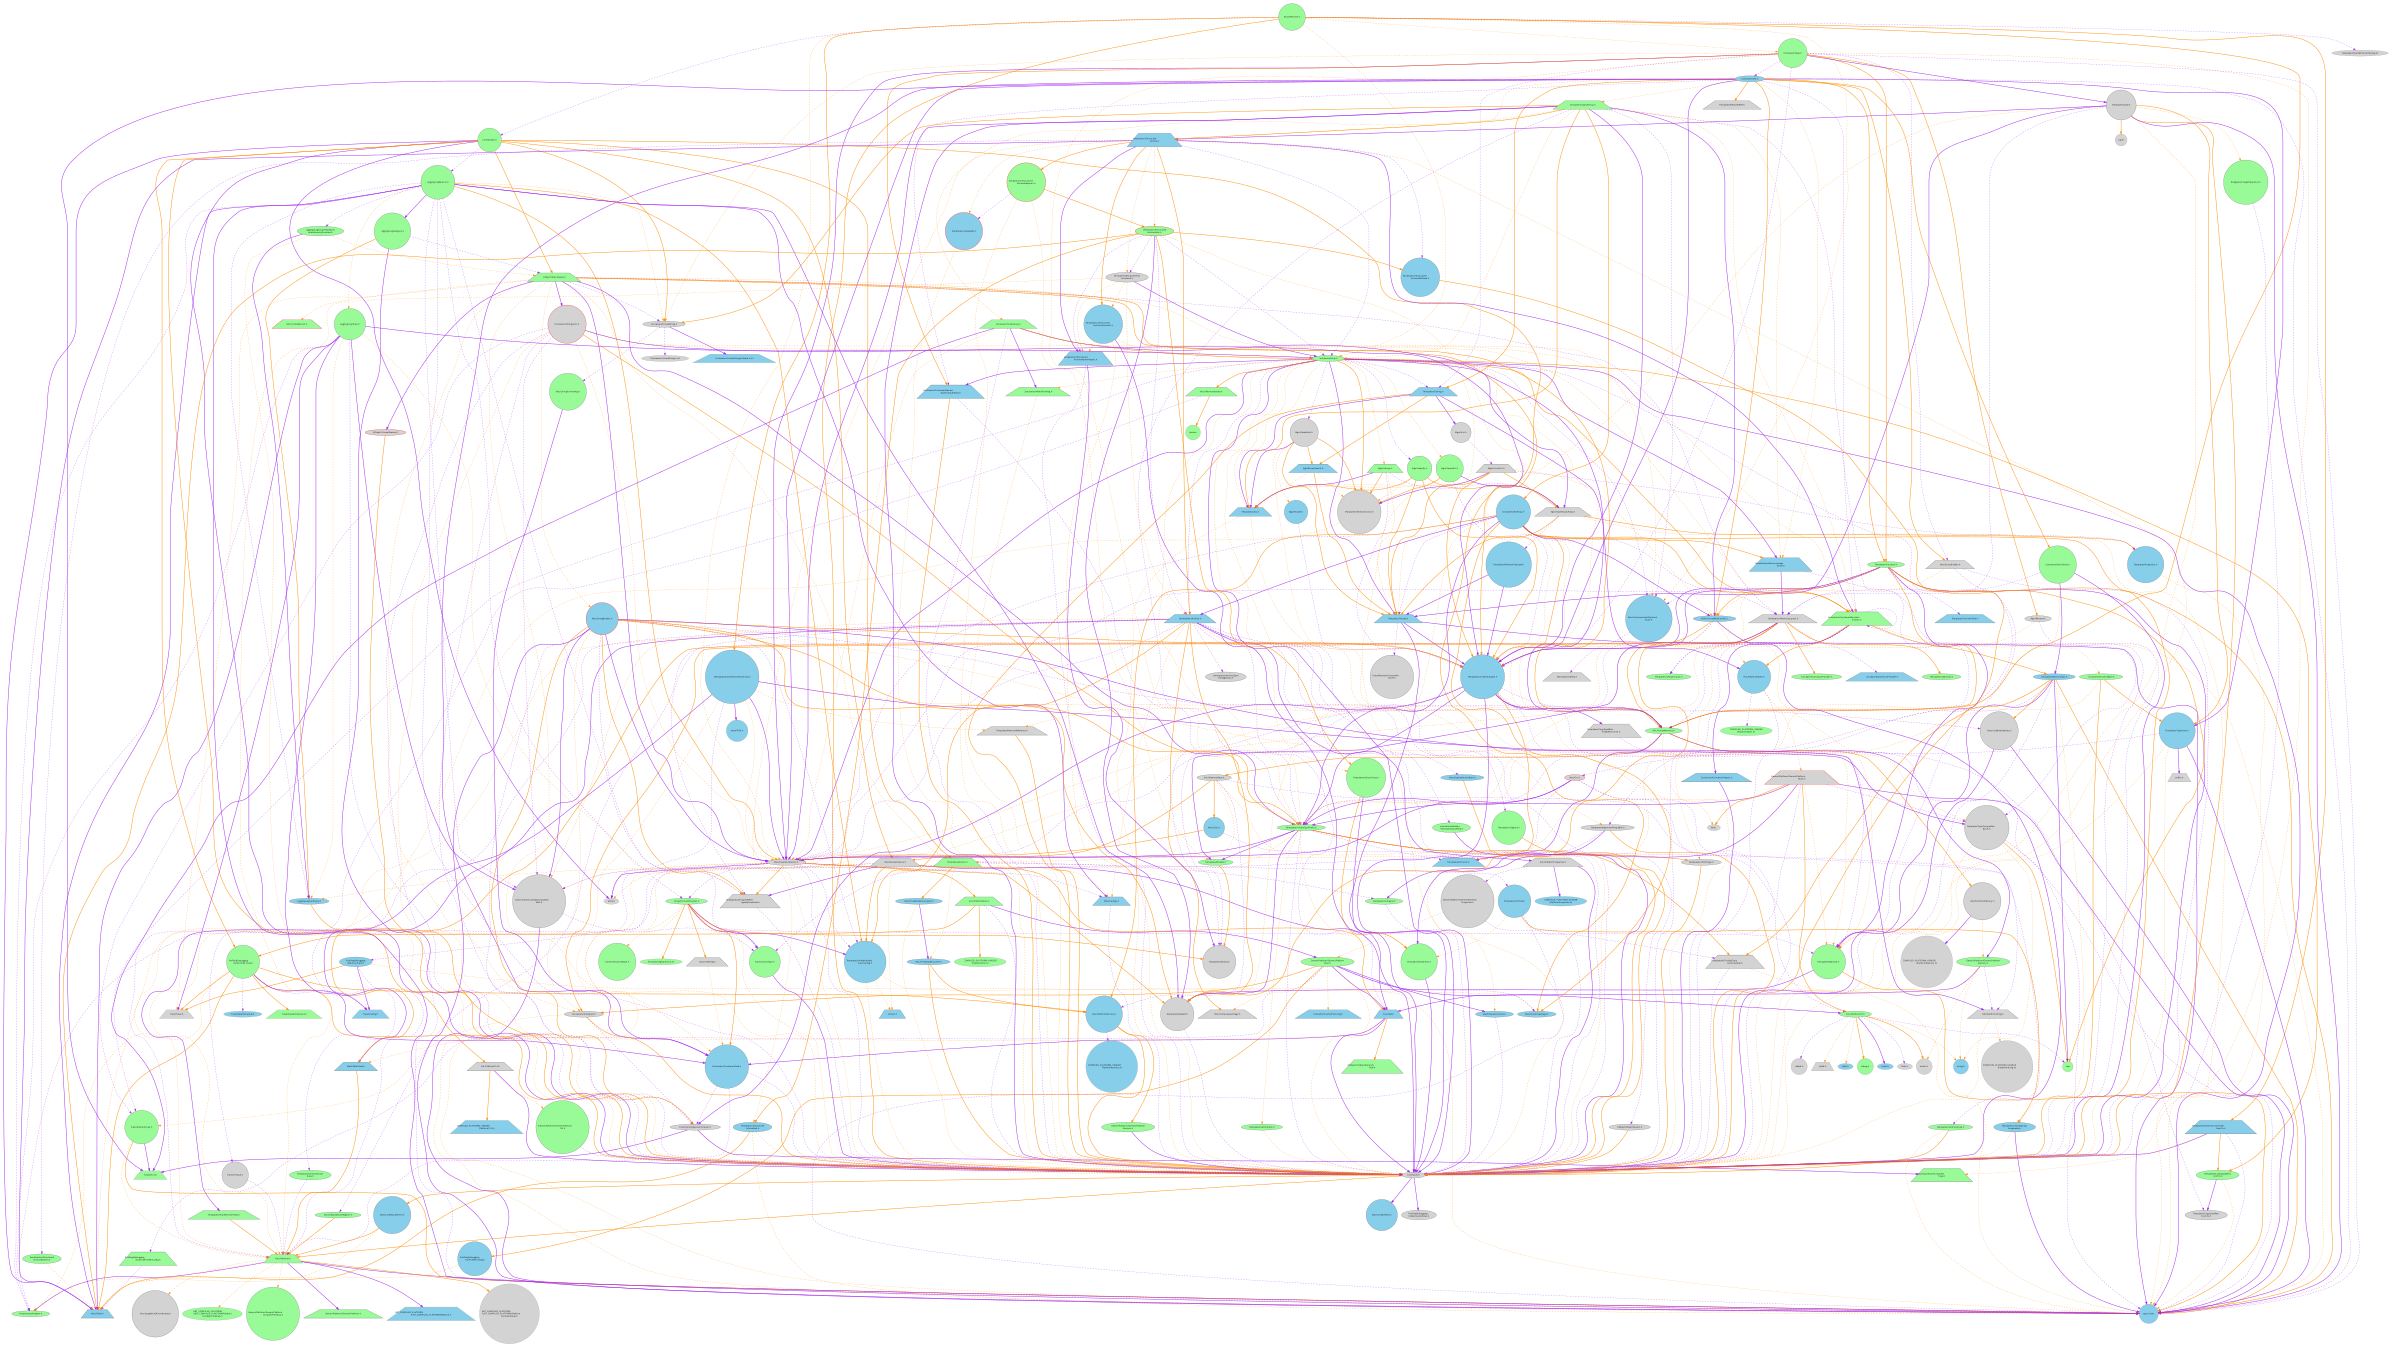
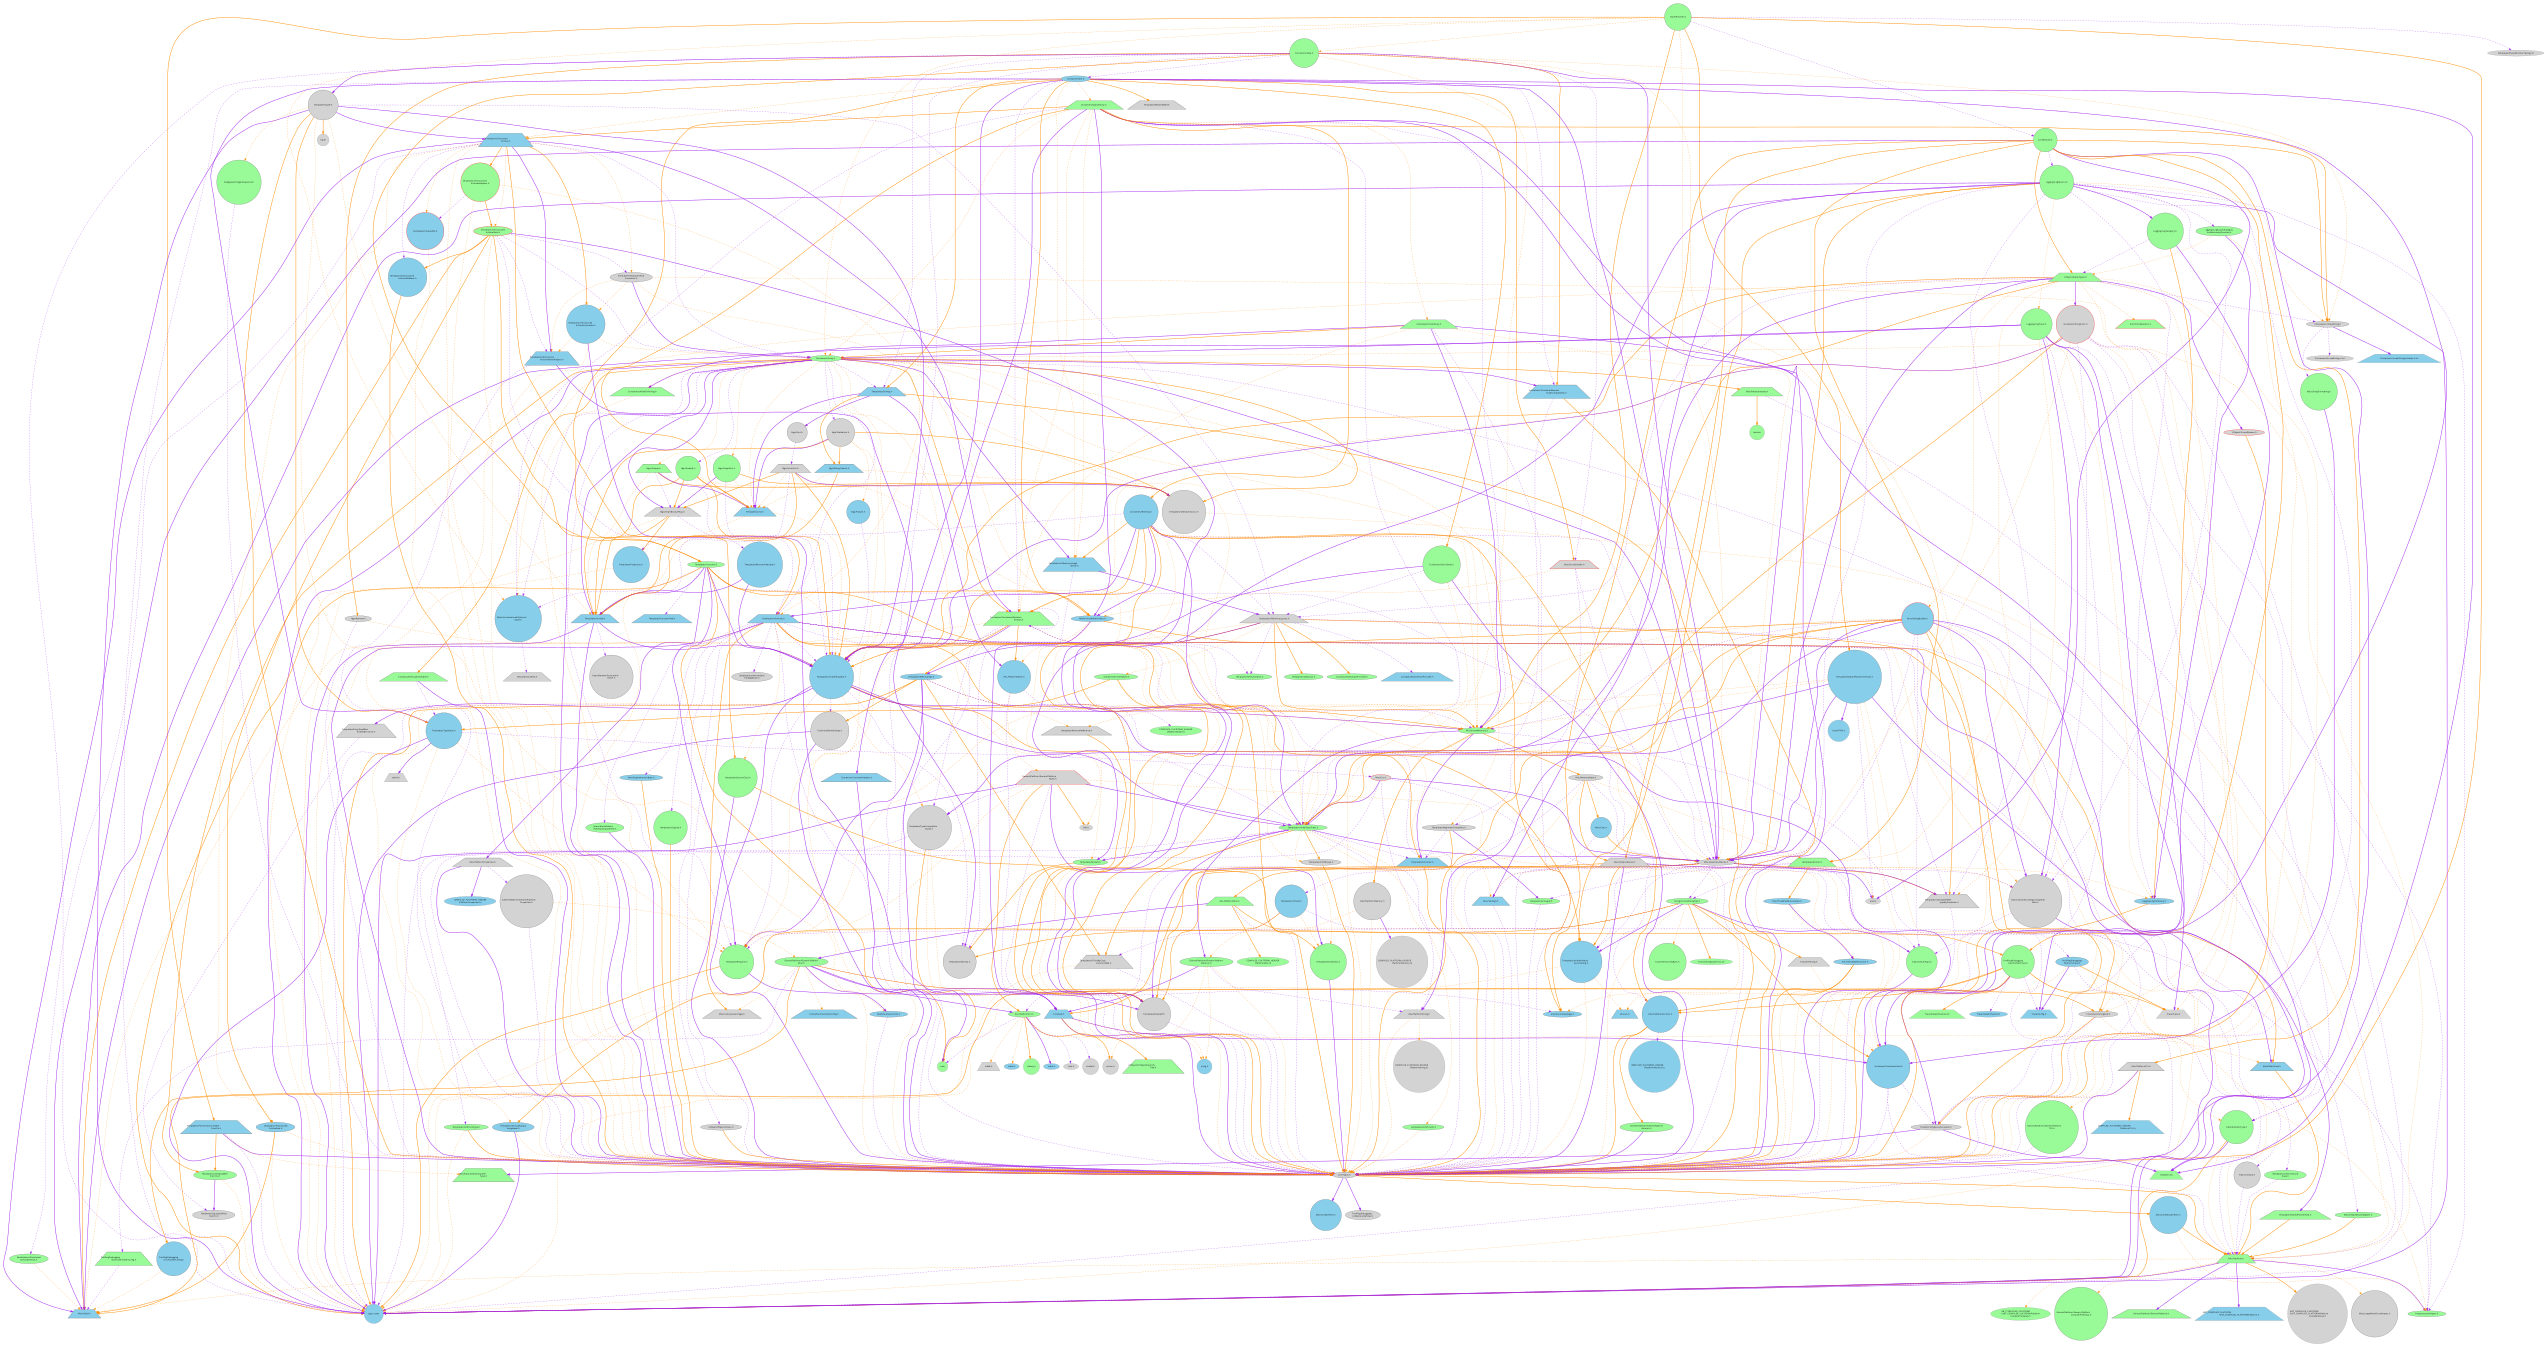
(1950, 565) -> (1574, 565)
none -> (414, 677)
none -> (1477, 1053)
